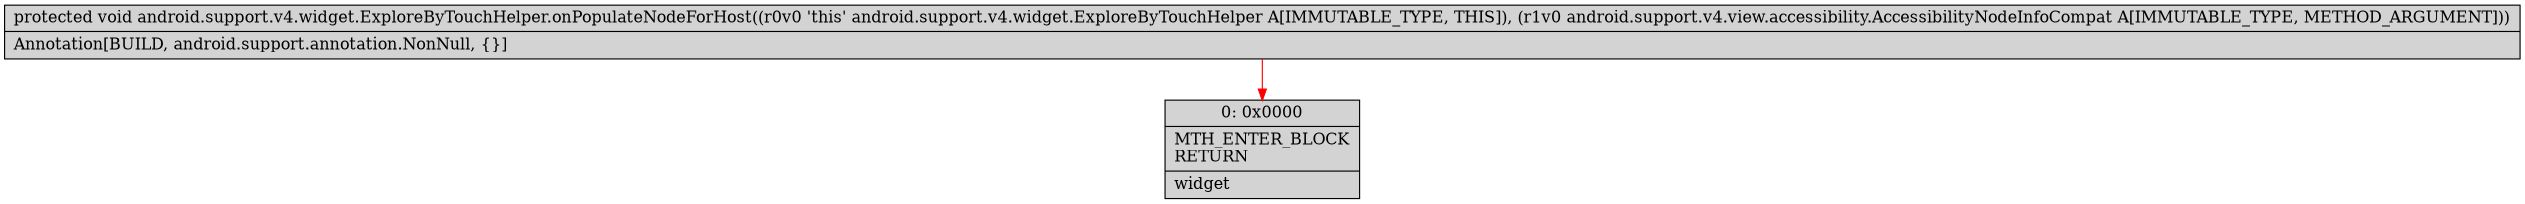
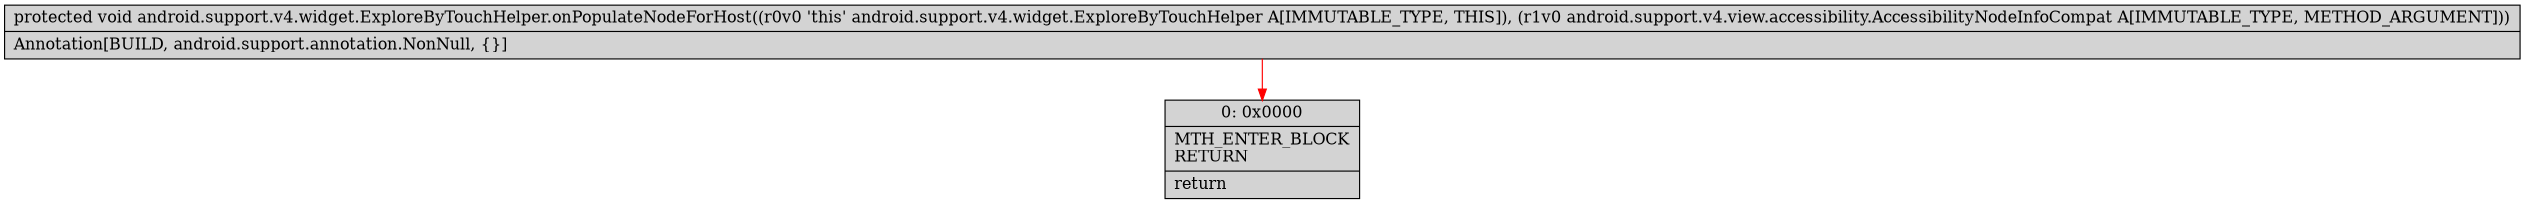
(1202, 184) -> (1201, 184)
